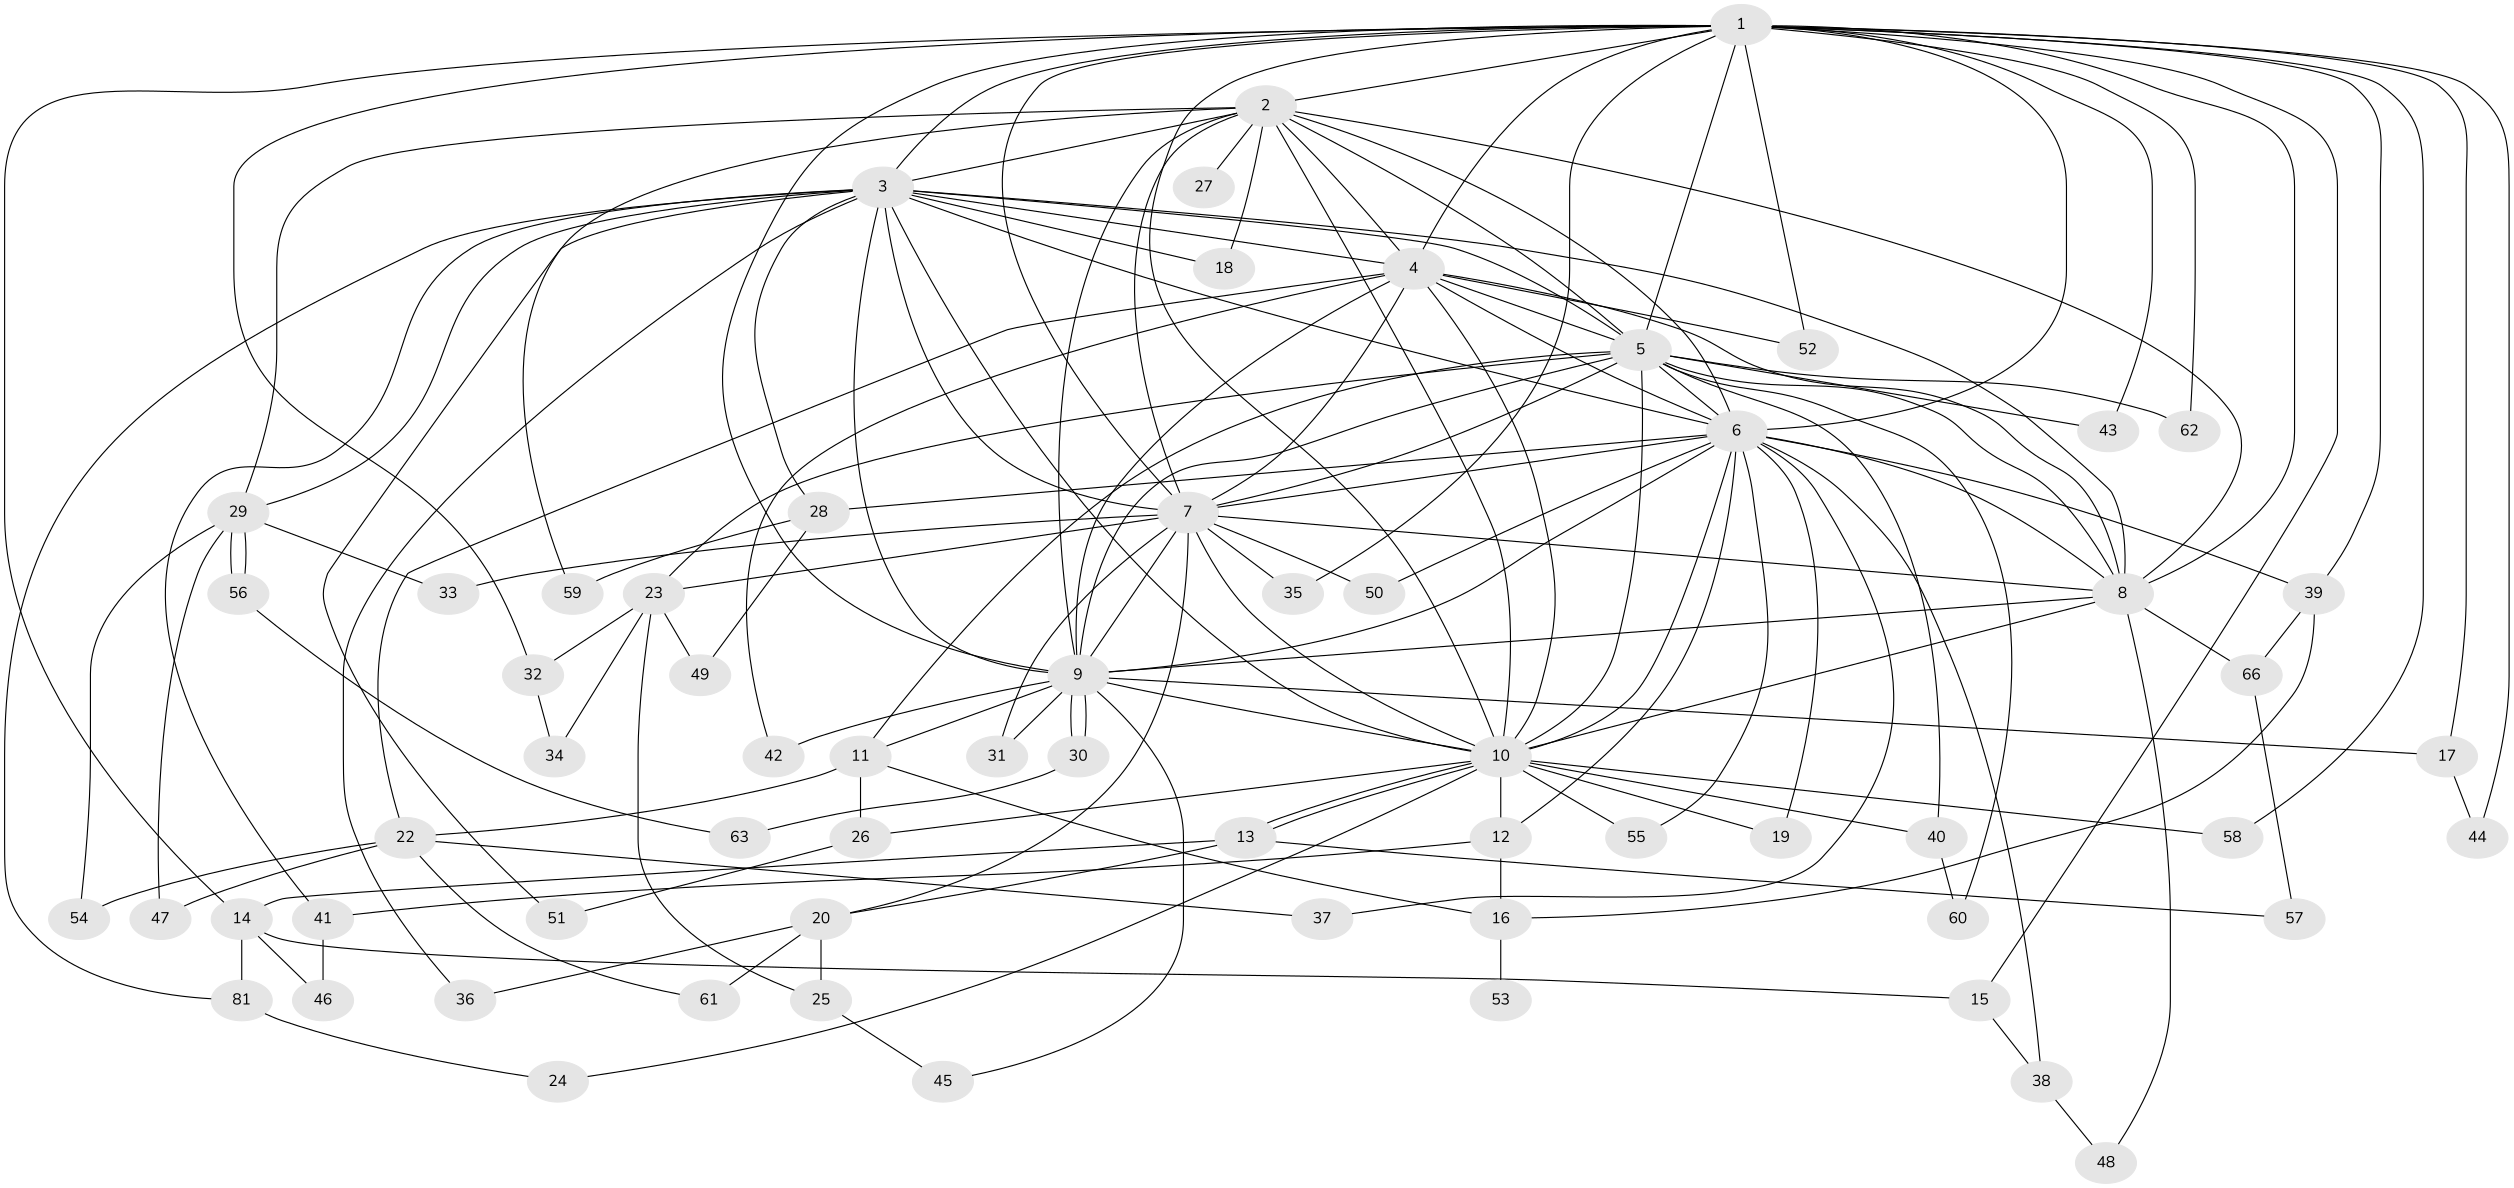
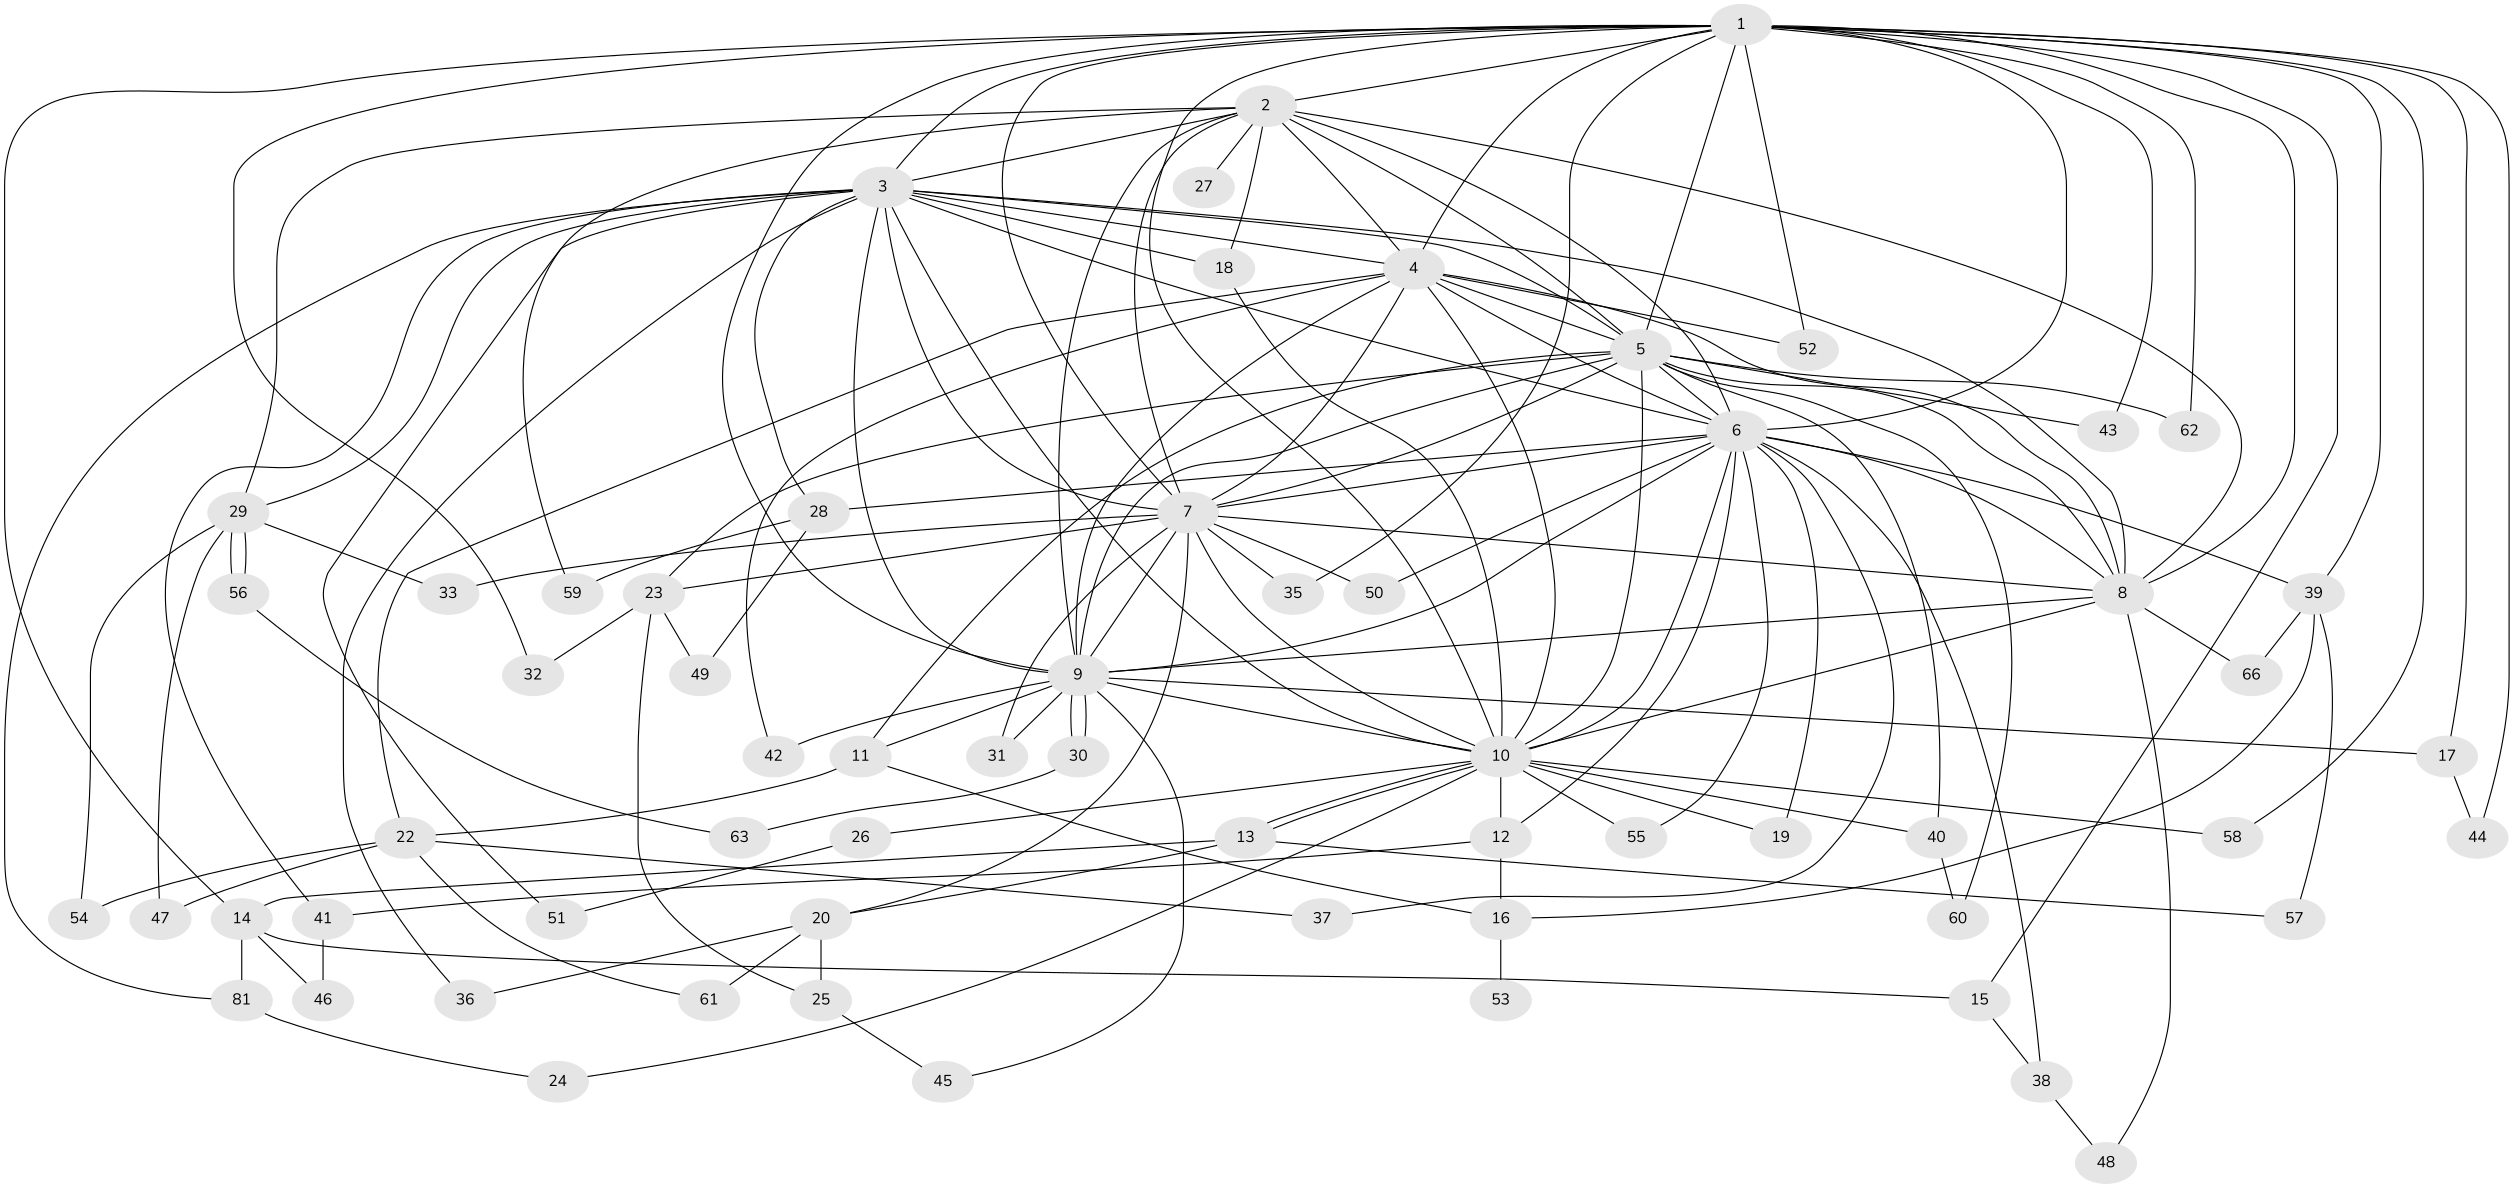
(1439, 417) -> (1453, 494)
(555, 757) -> none
(861, 797) -> none
(2273, 797) -> (2331, 736)
